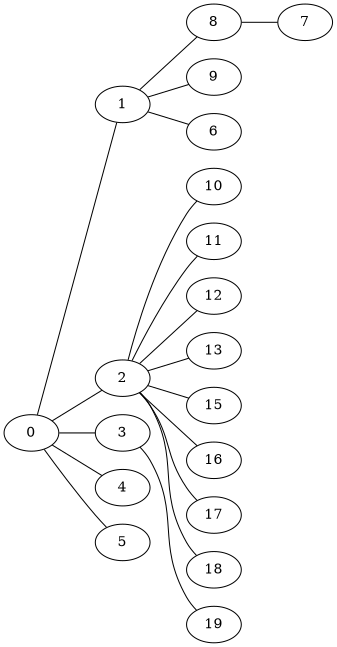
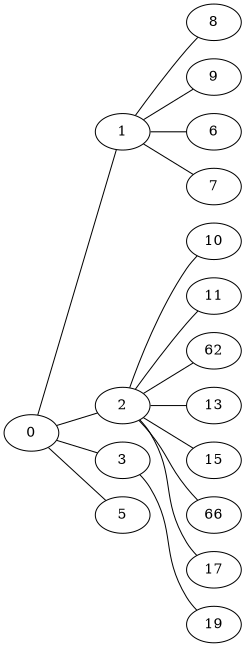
(260, 22) -> (168, 159)
(214, 296) -> (214, 351)
(214, 460) -> (214, 515)
(123, 488) -> none
(214, 570) -> none
